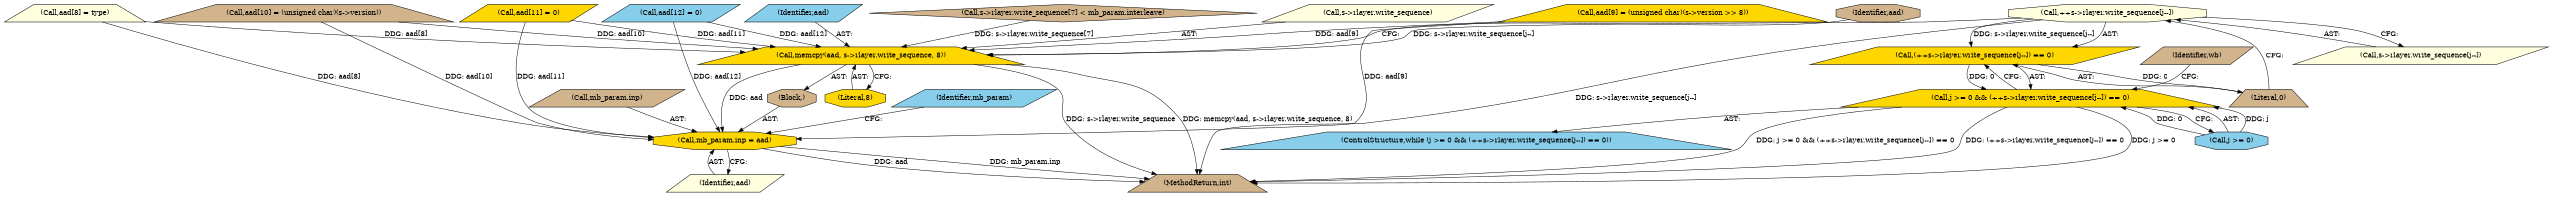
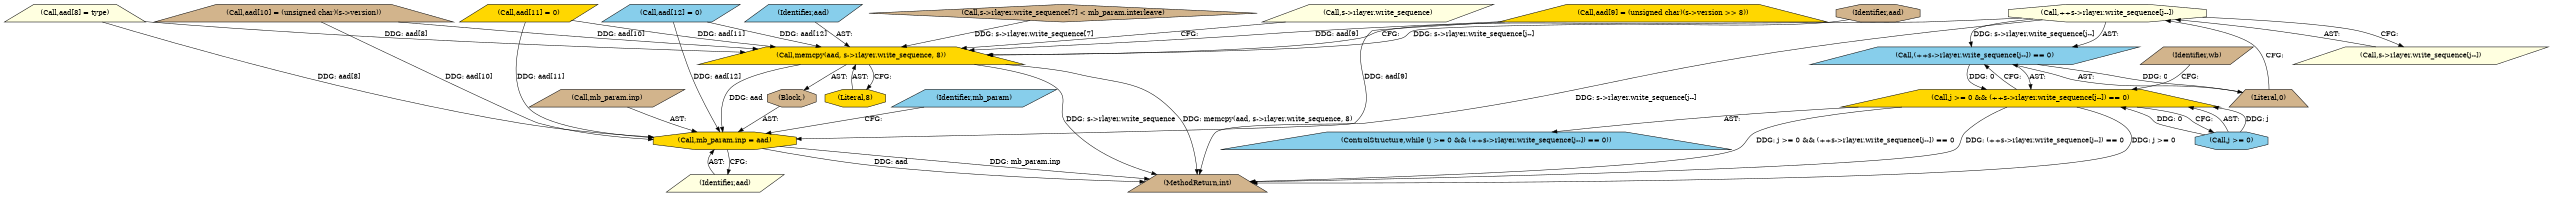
(1191, 34) -> (1191, 34)
(1975, 56) -> (1975, 56)
